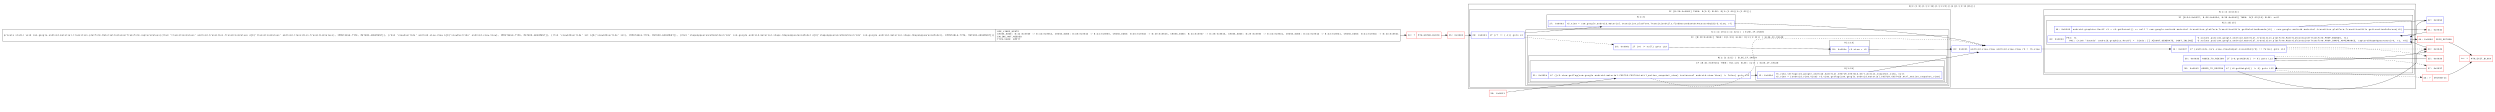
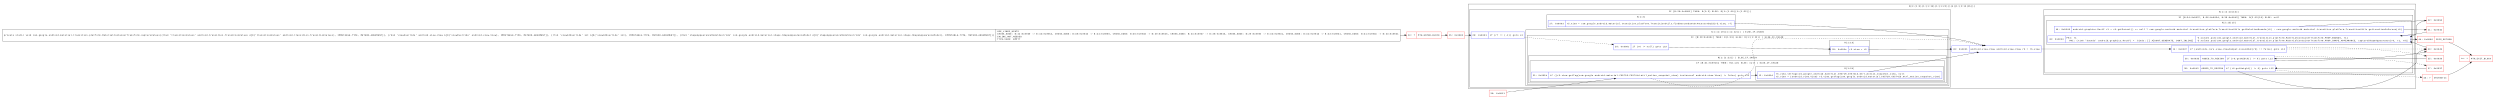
(2435, 20) -> (2435, 20)
(1551, 31) -> none
